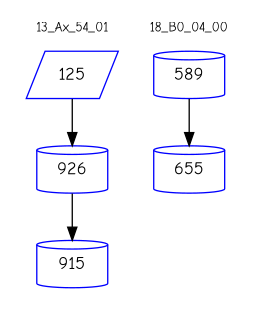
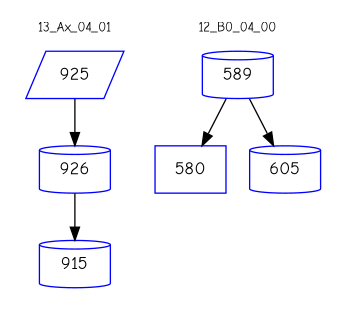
(72, 28) -> (75, 28)
(189, 28) -> (238, 28)
(72, 75) -> (75, 75)
(189, 169) -> (285, 169)
none -> (191, 169)
